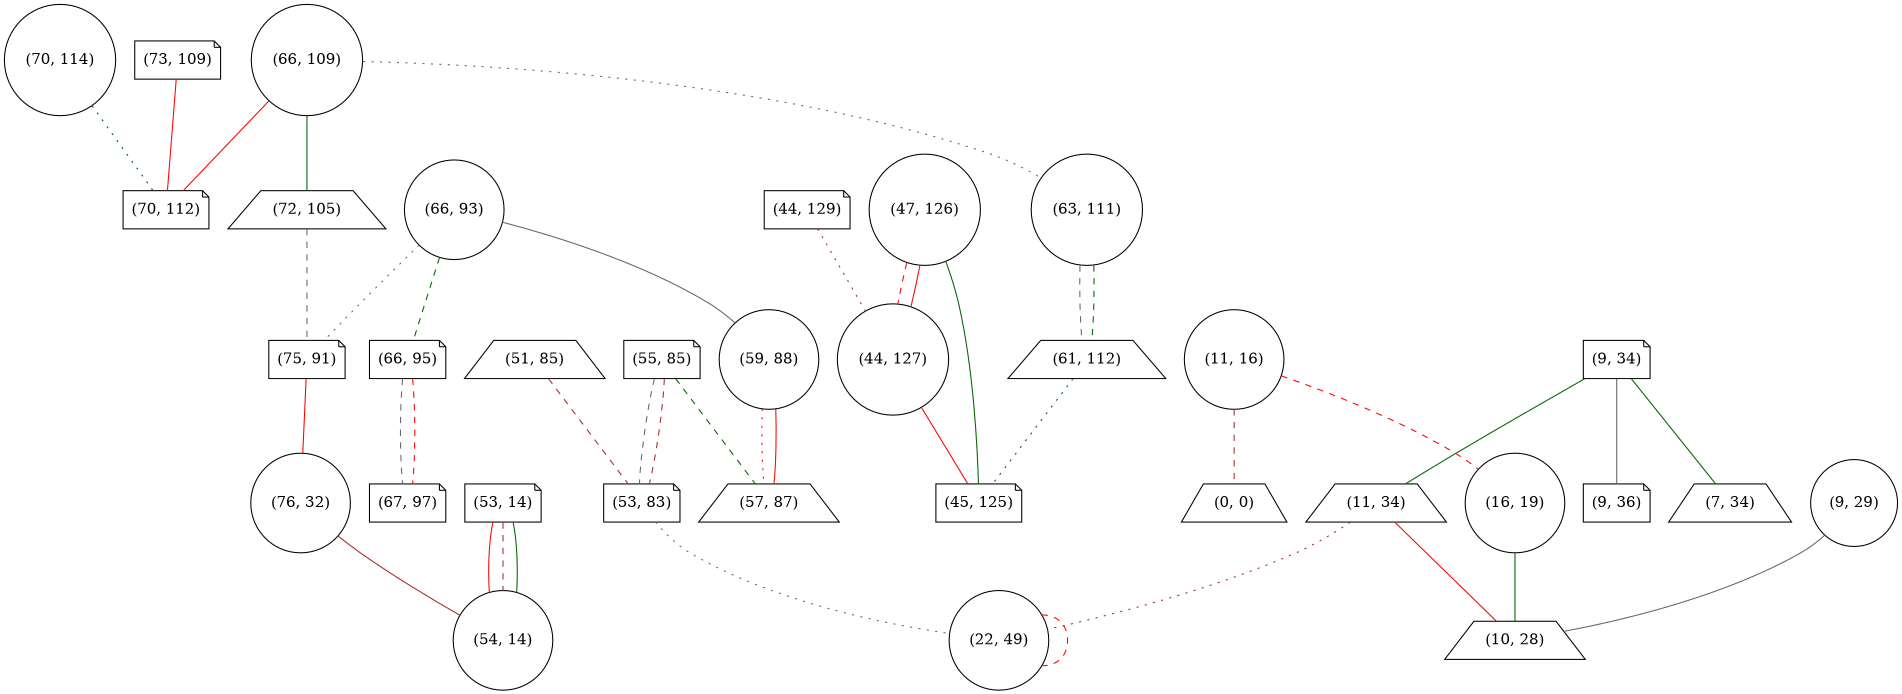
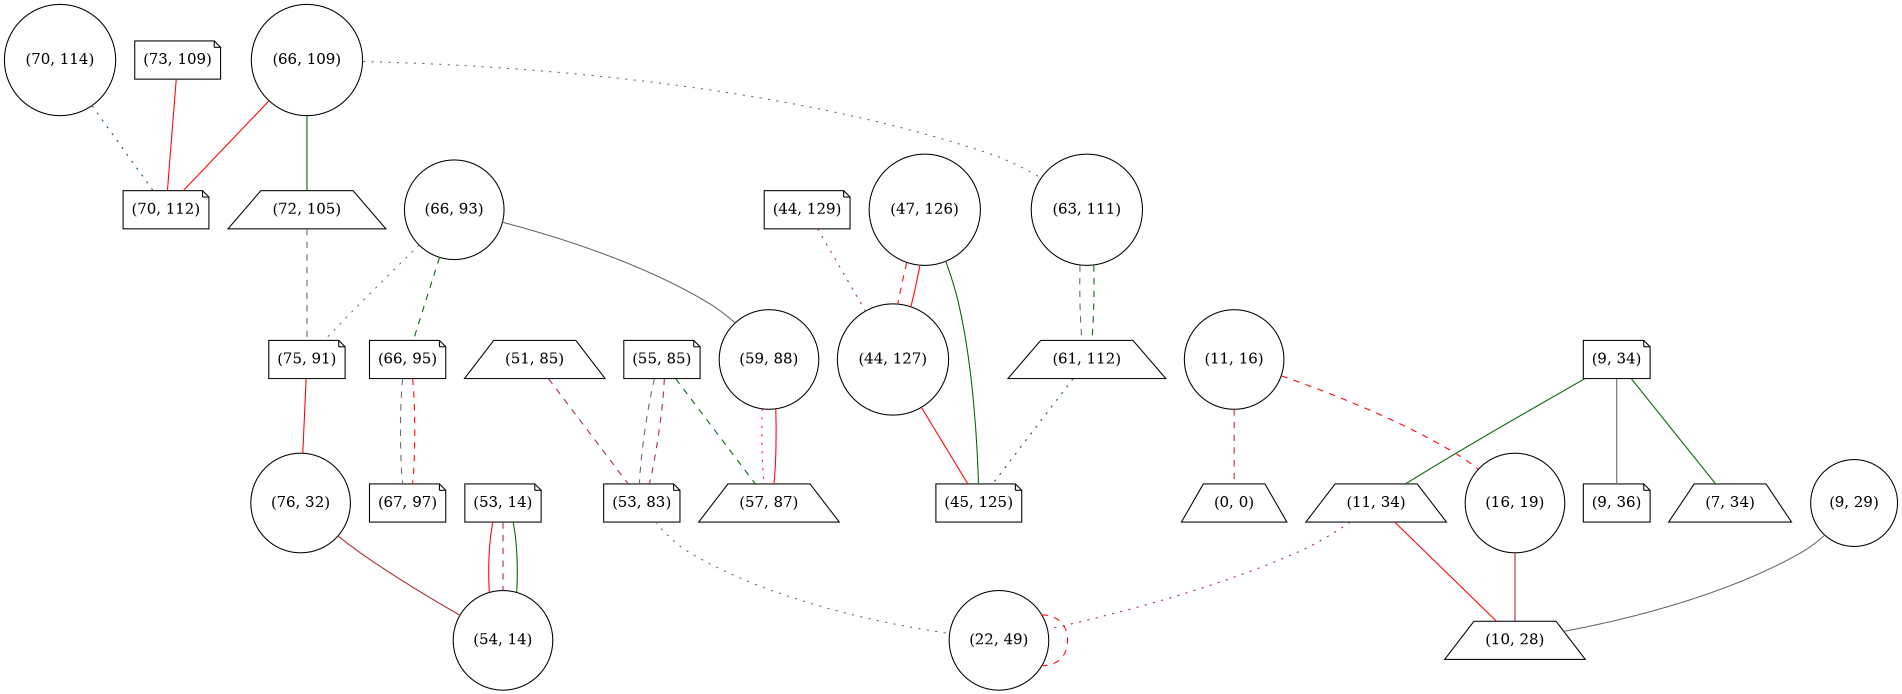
(1515, 587) -> (1515, 587)
